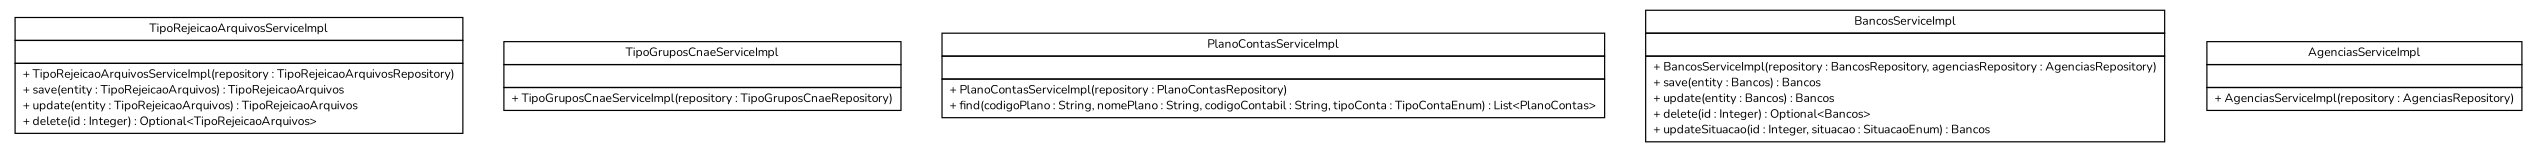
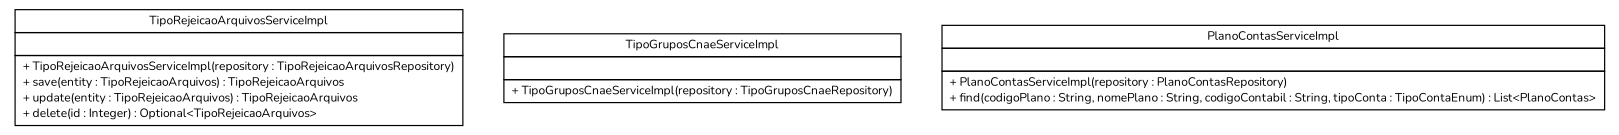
(1905, 75) -> none
(2364, 75) -> none
